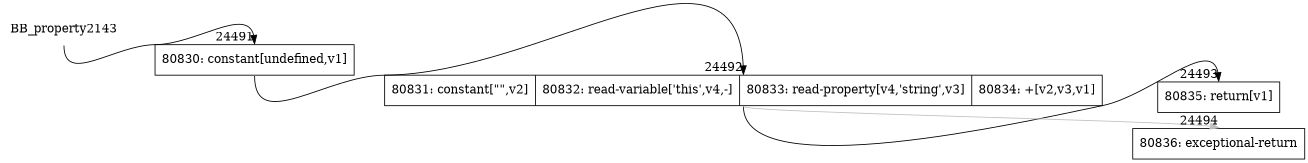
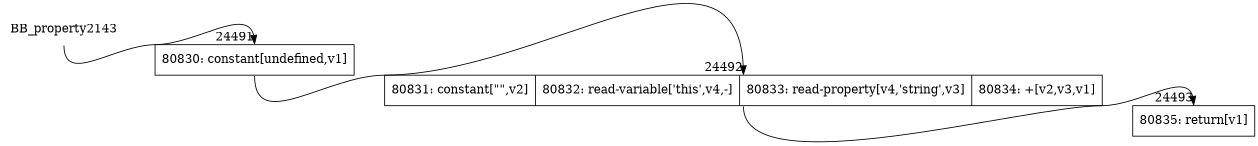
(1219, 144) -> none
